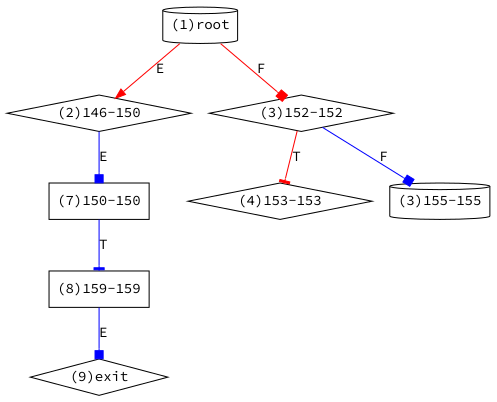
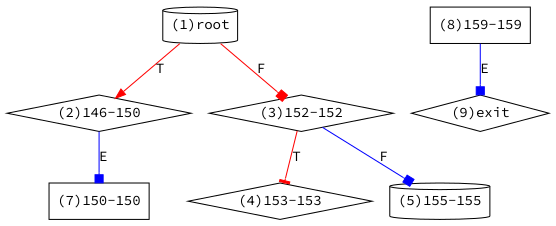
(160, 69) -> (160, 69)
(440, 201) -> (440, 201)
(99, 243) -> none
